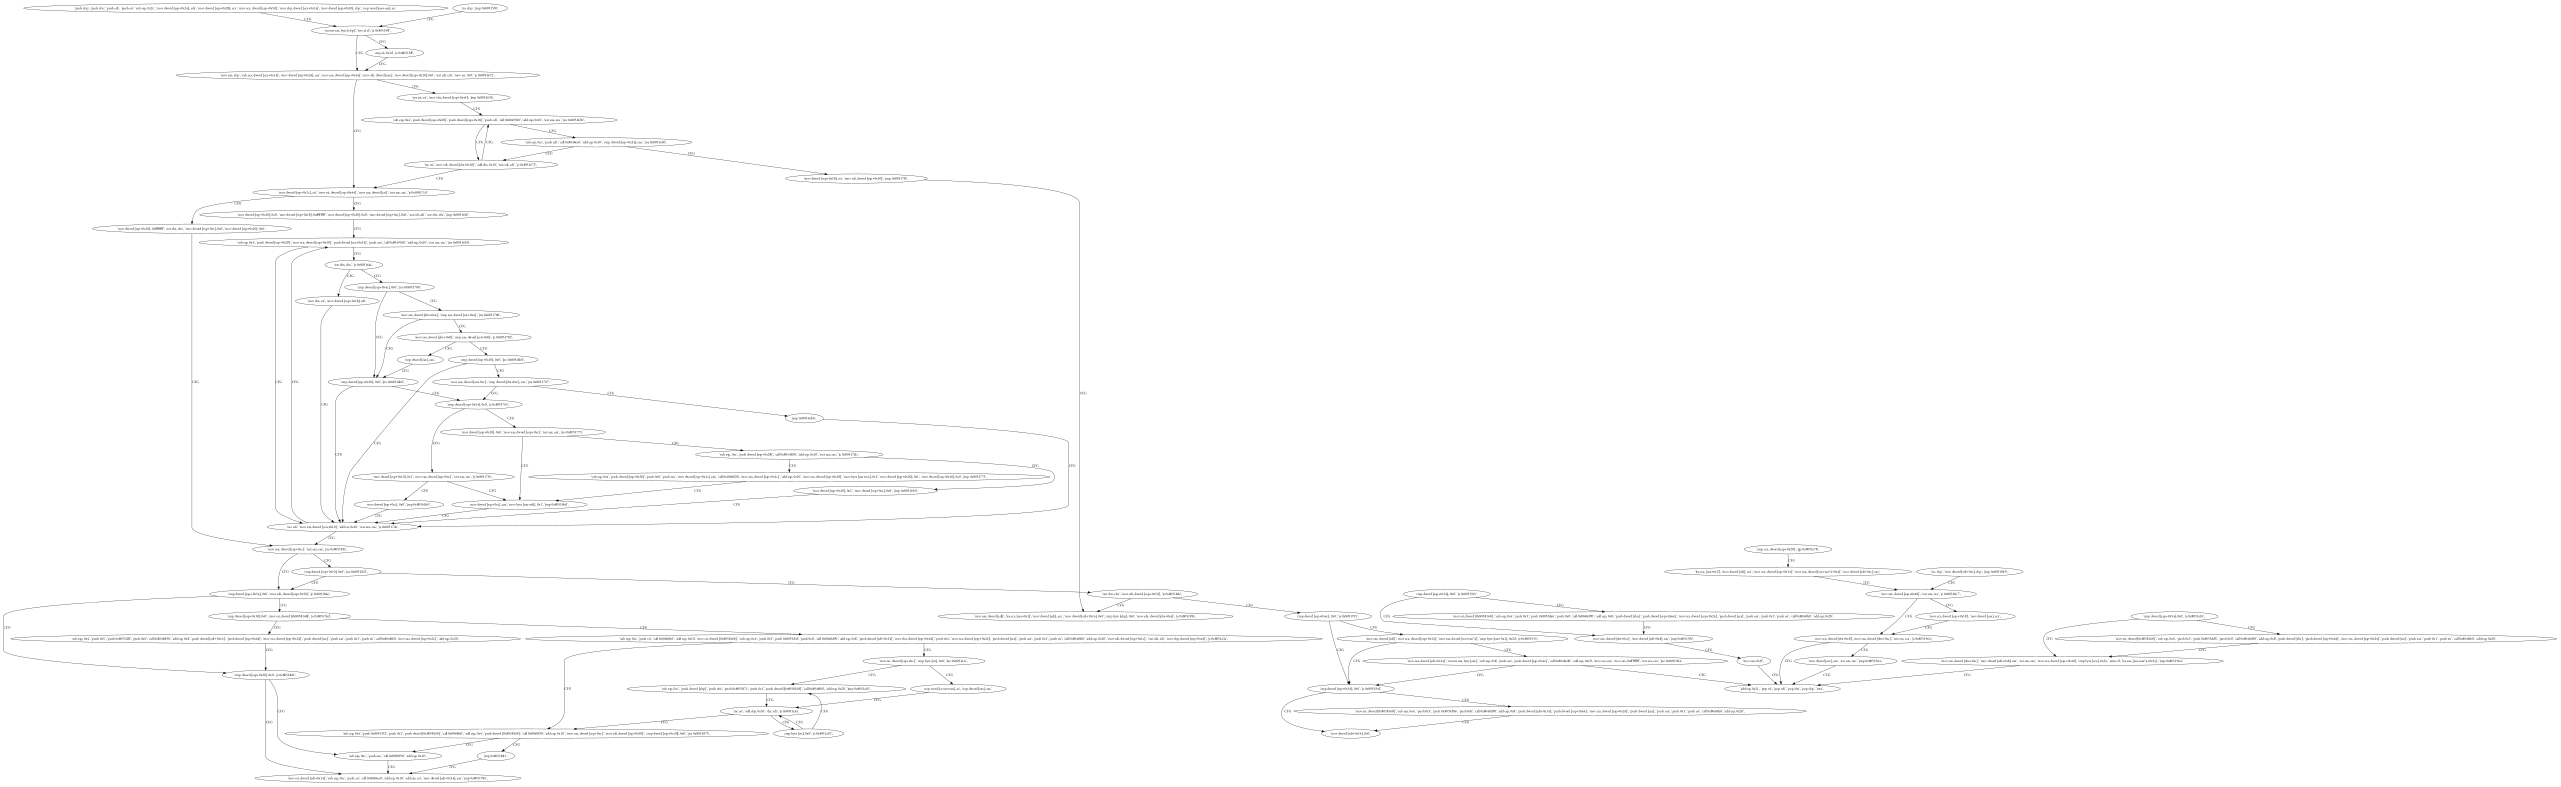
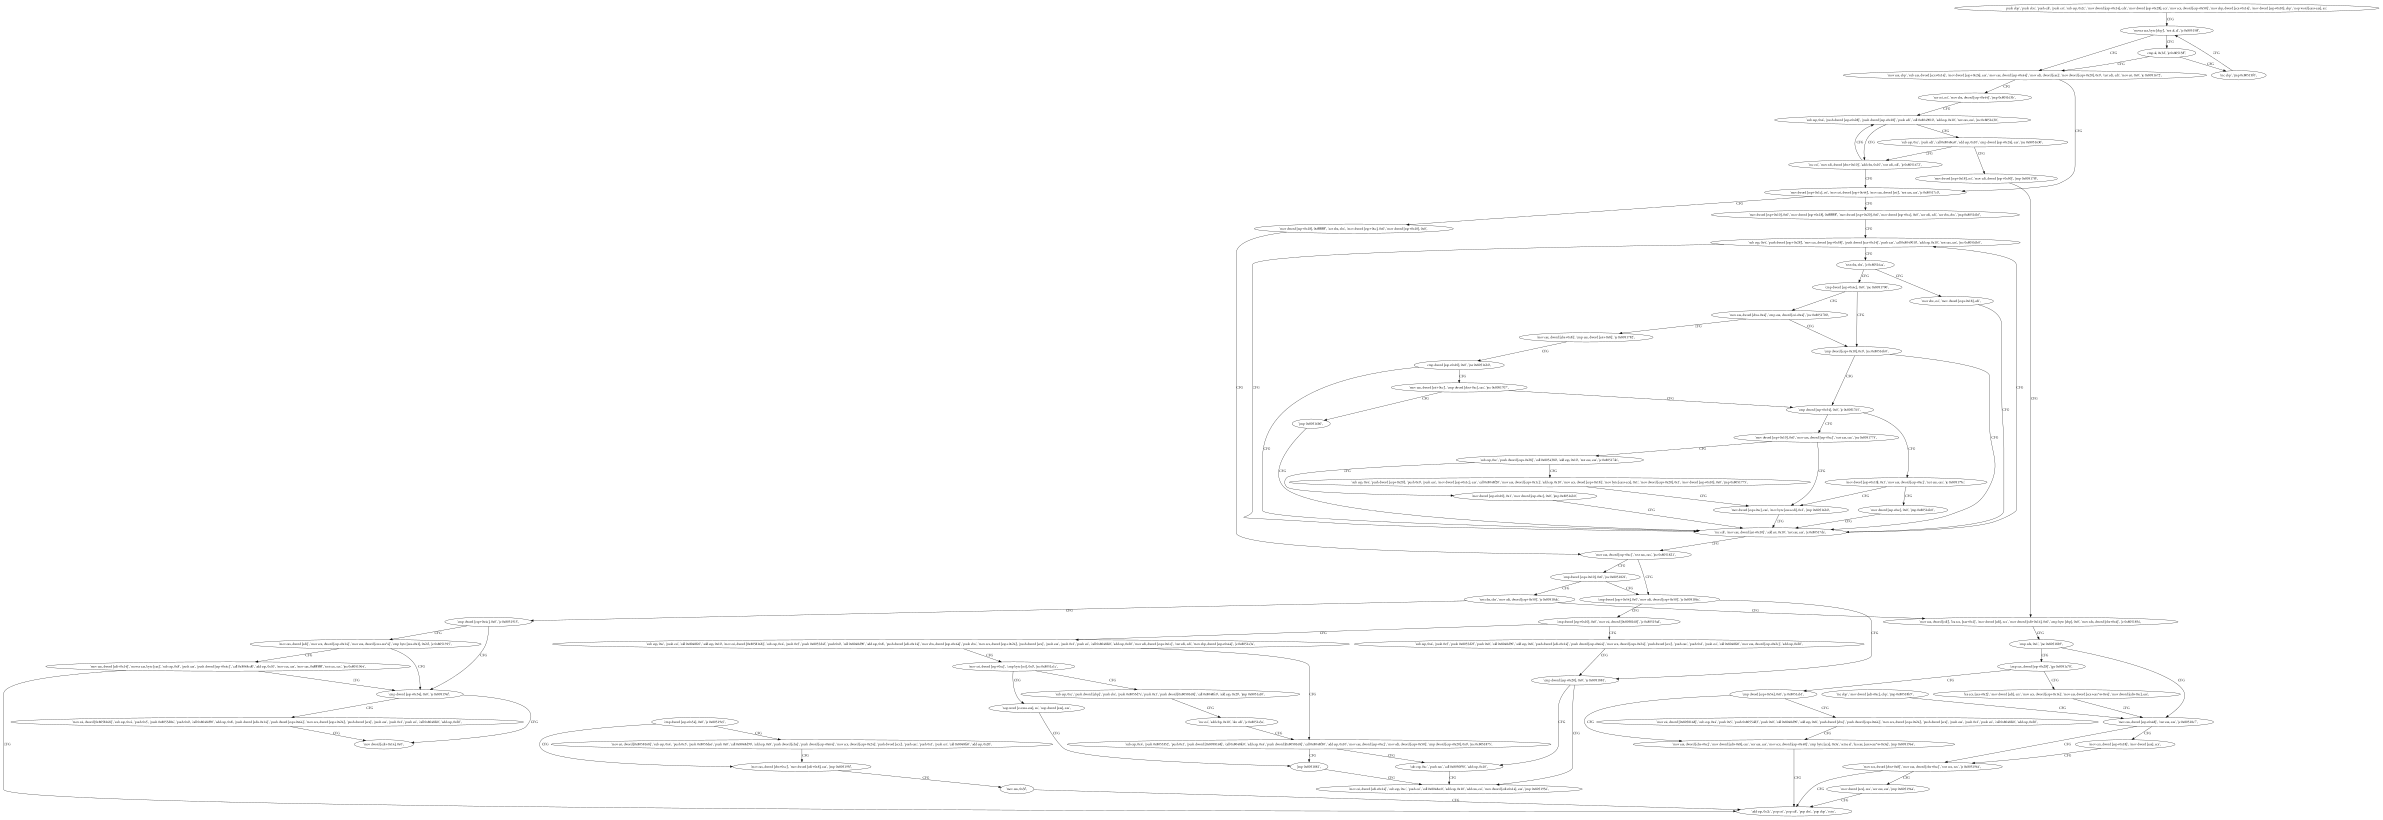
none -> (2202, 64)
(420, 360) -> none
none -> (2041, 644)
none -> (1909, 680)
(864, 700) -> (1154, 760)
(809, 734) -> none
